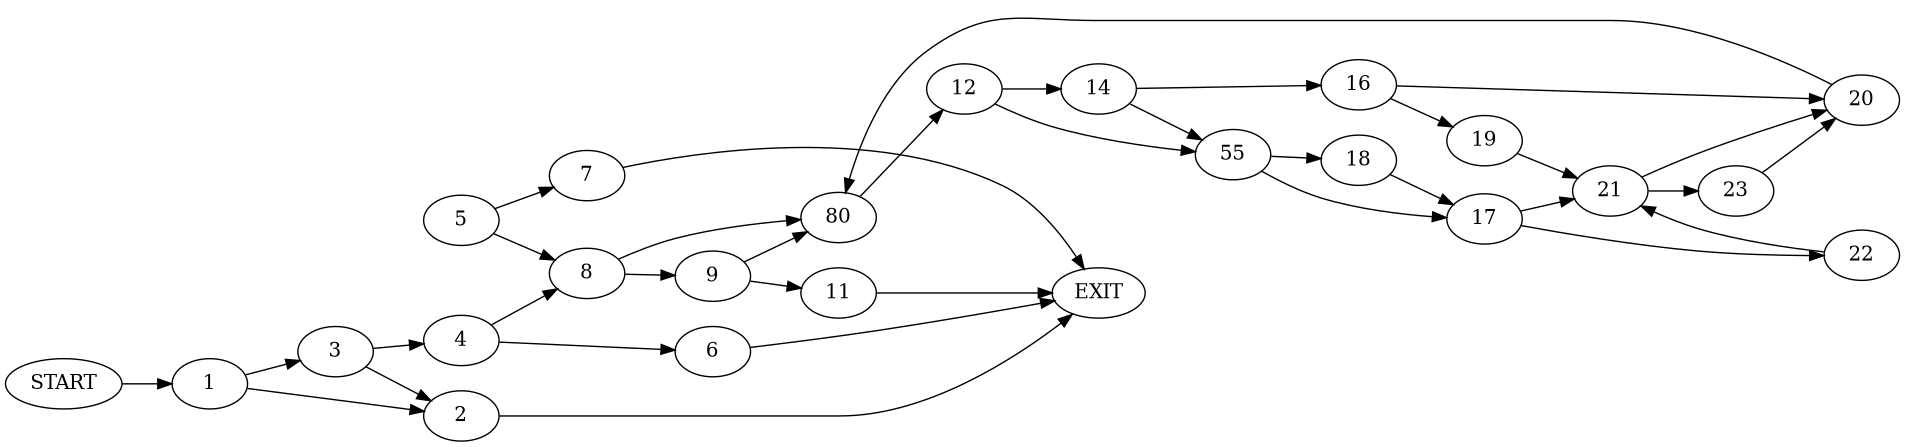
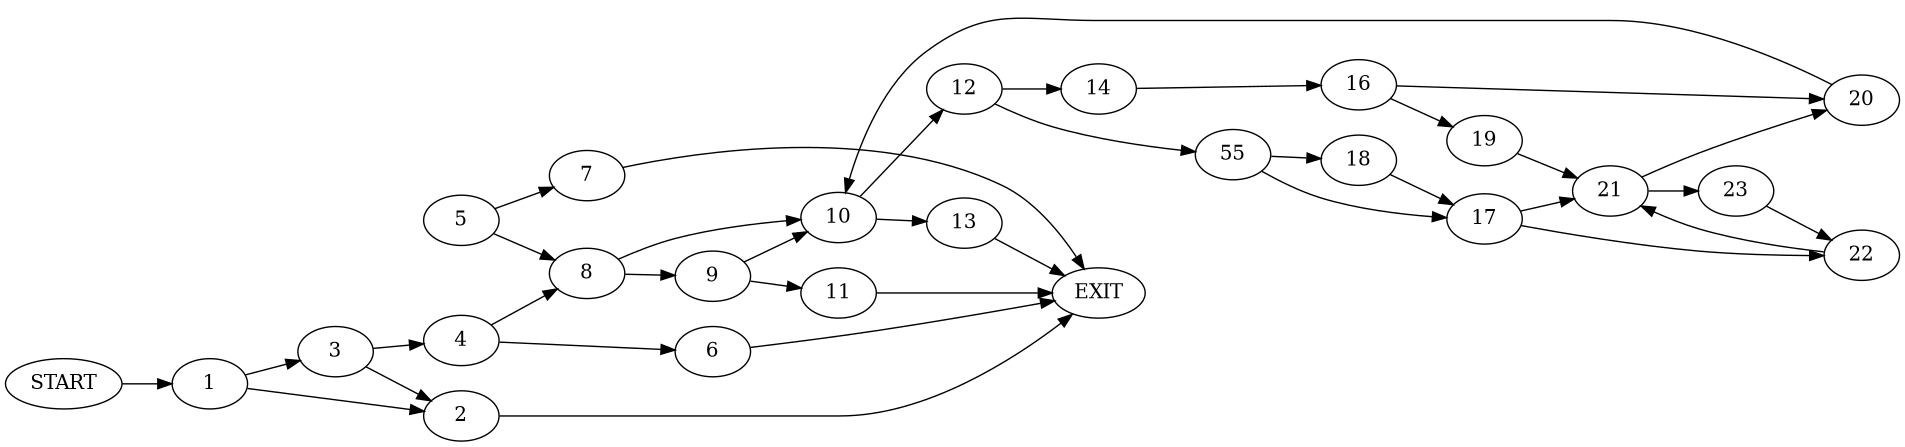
(1160, 119) -> none
(1793, 150) -> (1793, 220)
(839, 218) -> (839, 218)
none -> (964, 223)
